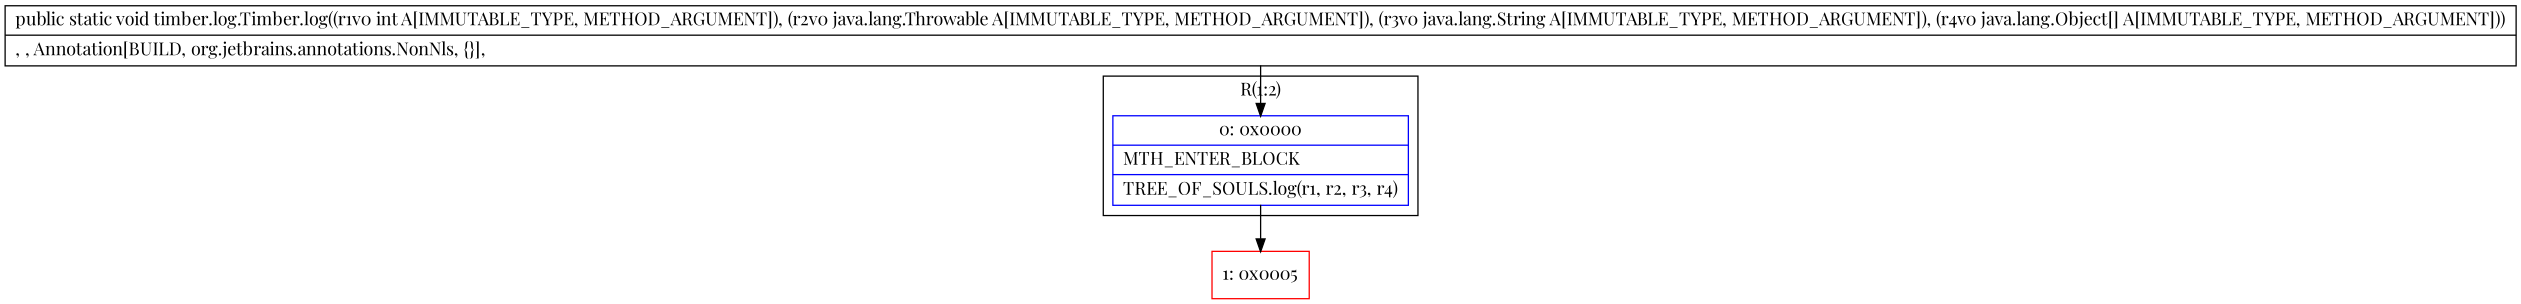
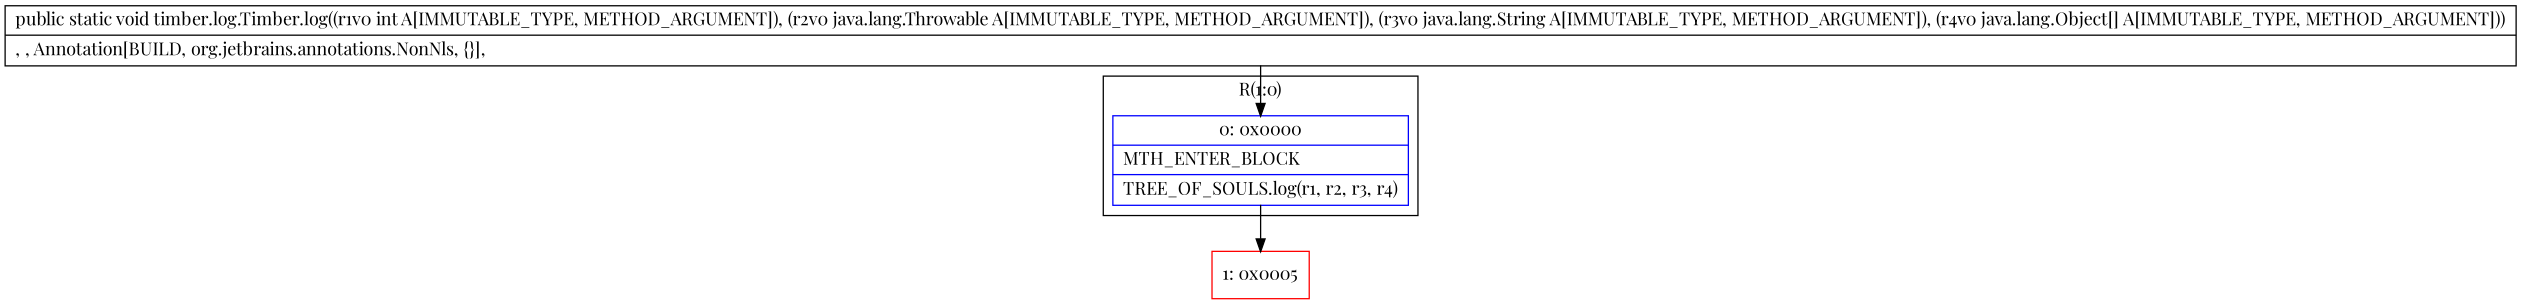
(1261, 91) -> (1261, 91)
